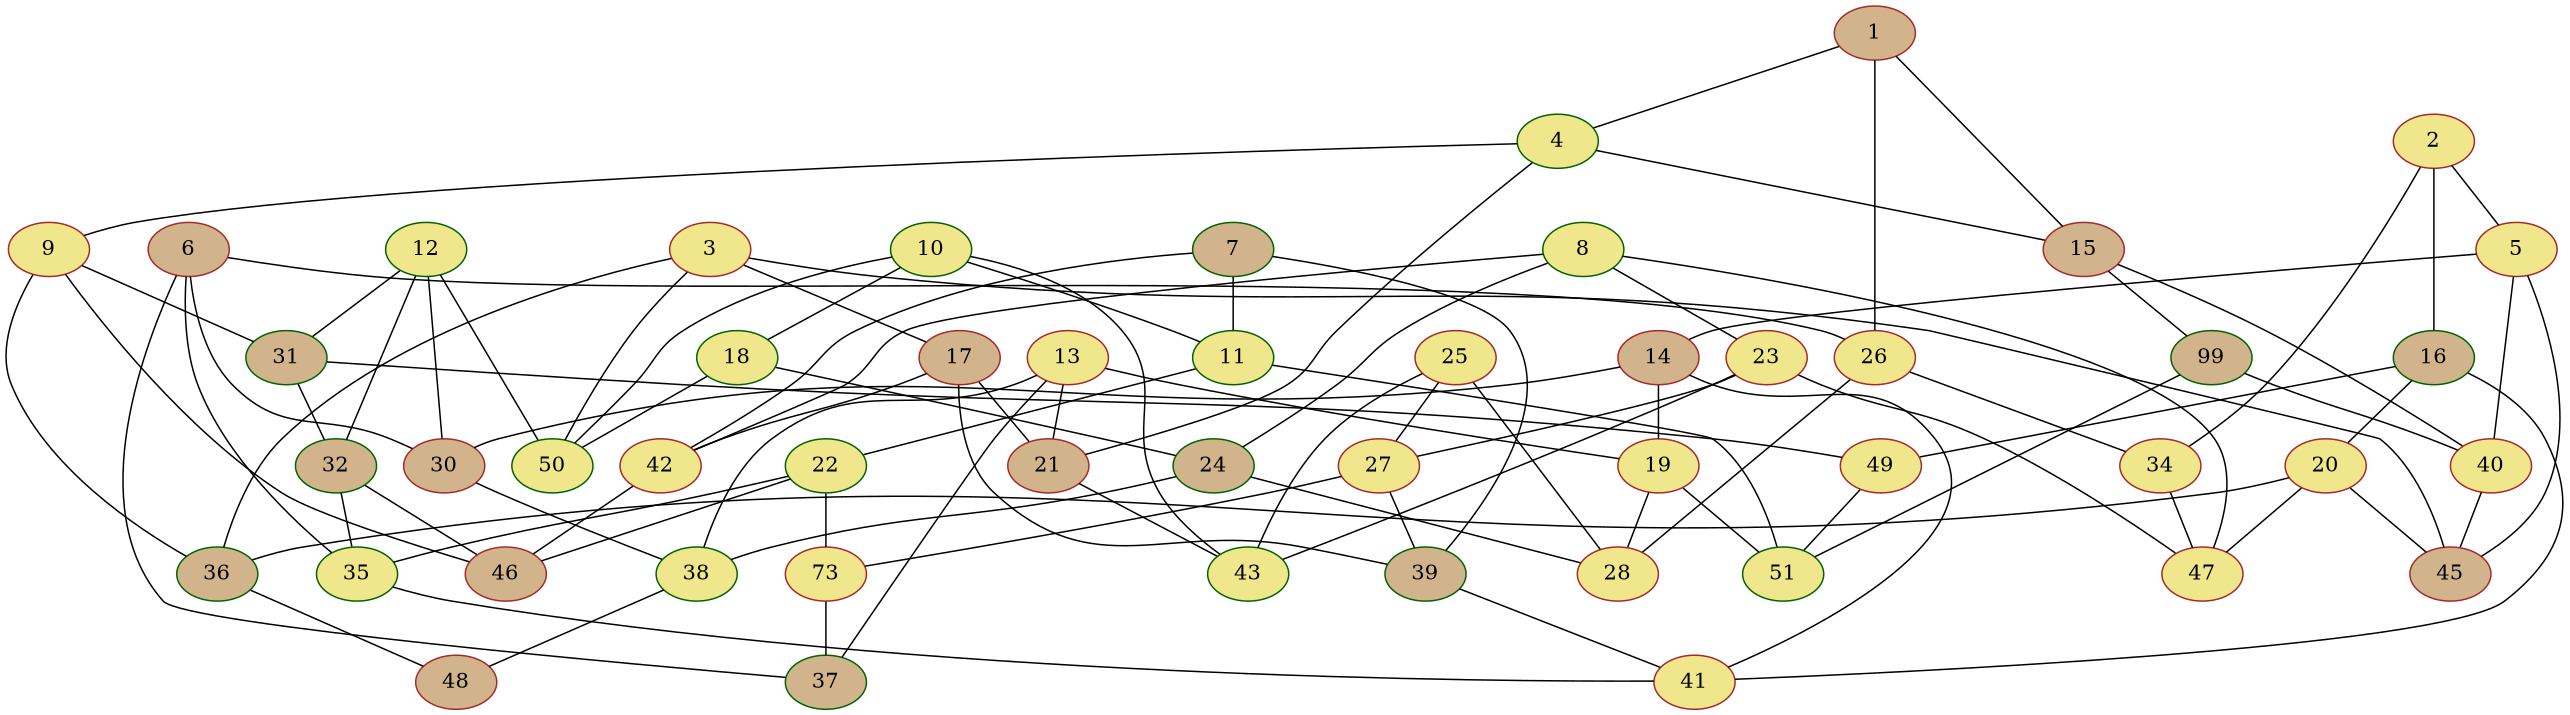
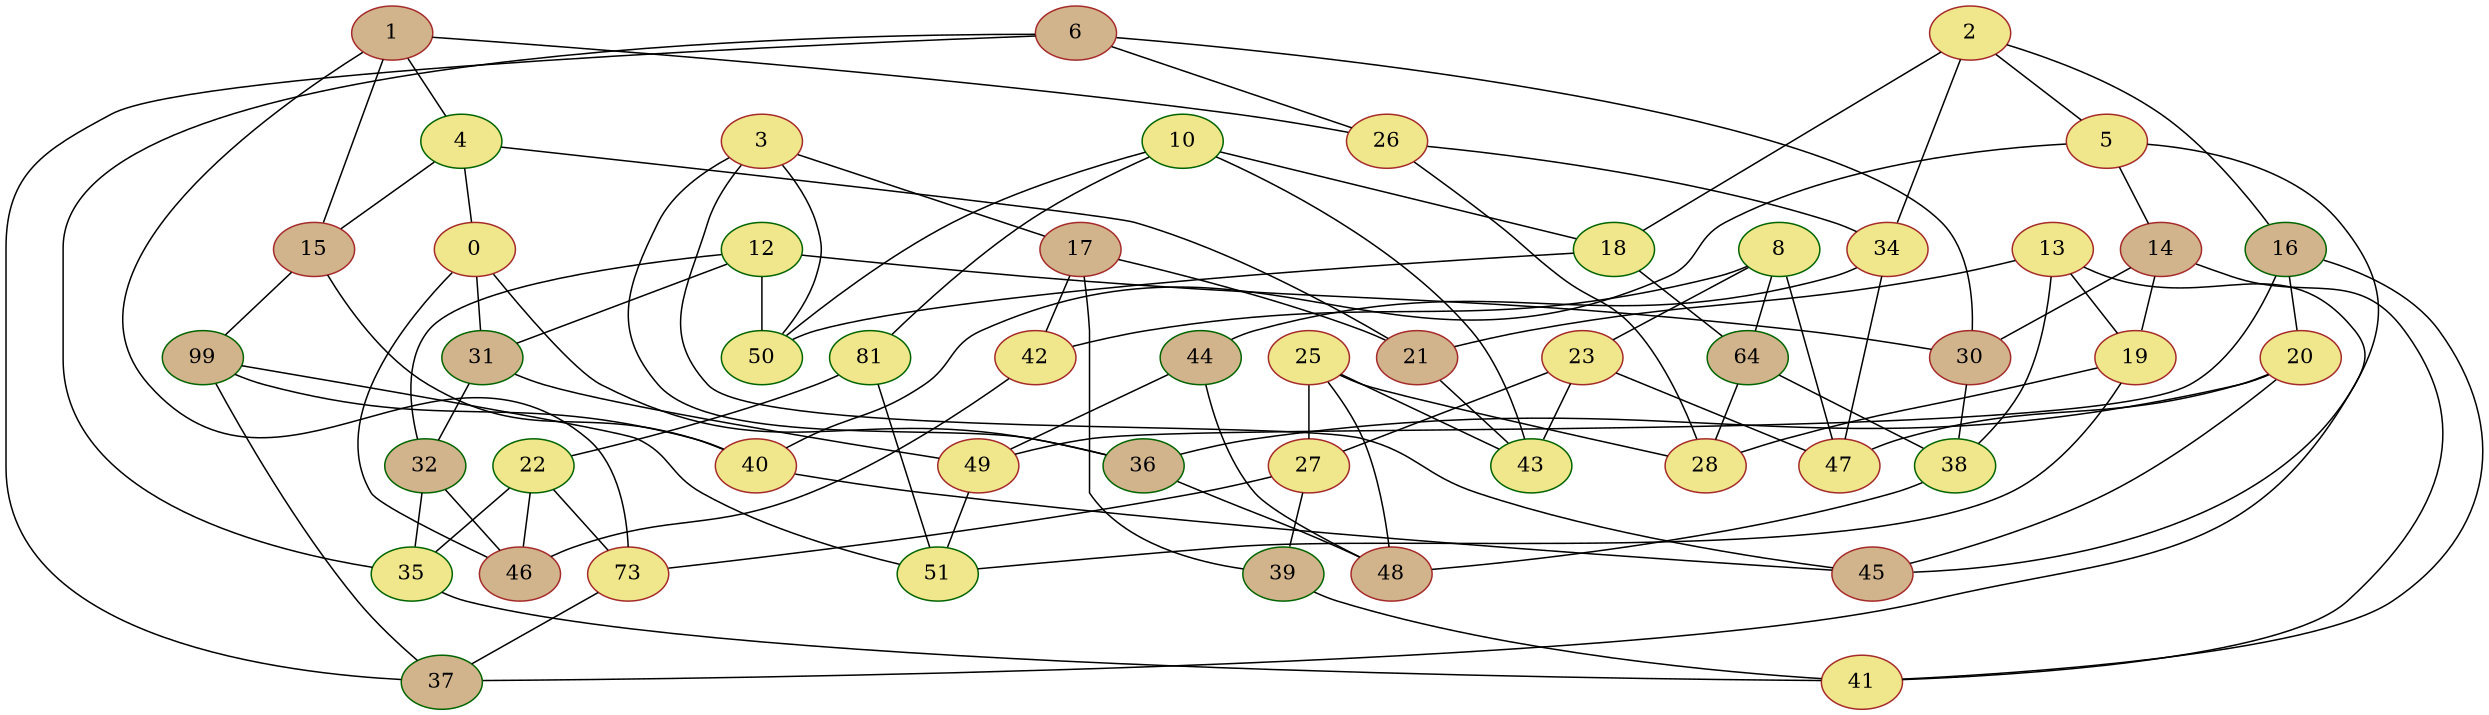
none -> (1799, 137)
(49, 249) -> (475, 249)
(1233, 249) -> none
none -> (1201, 358)
(1233, 358) -> (870, 358)
none -> (207, 426)
none -> (1371, 460)
(1214, 466) -> (1748, 358)
none -> (305, 531)
